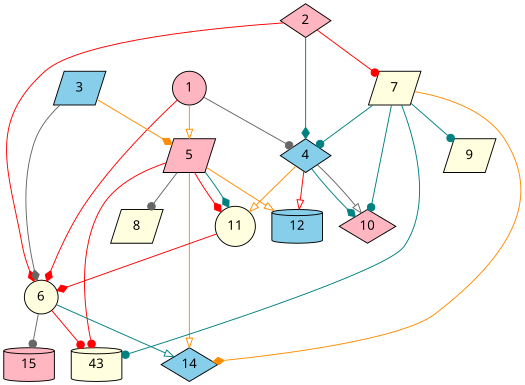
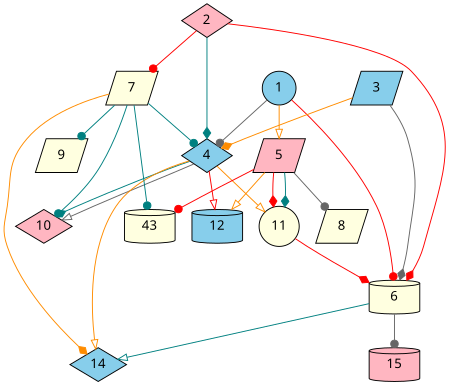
(189, 88) -> (279, 88)
(130, 119) -> (292, 120)
(104, 178) -> (359, 177)
(189, 255) -> (105, 229)
(41, 297) -> (394, 297)
(65, 326) -> none
